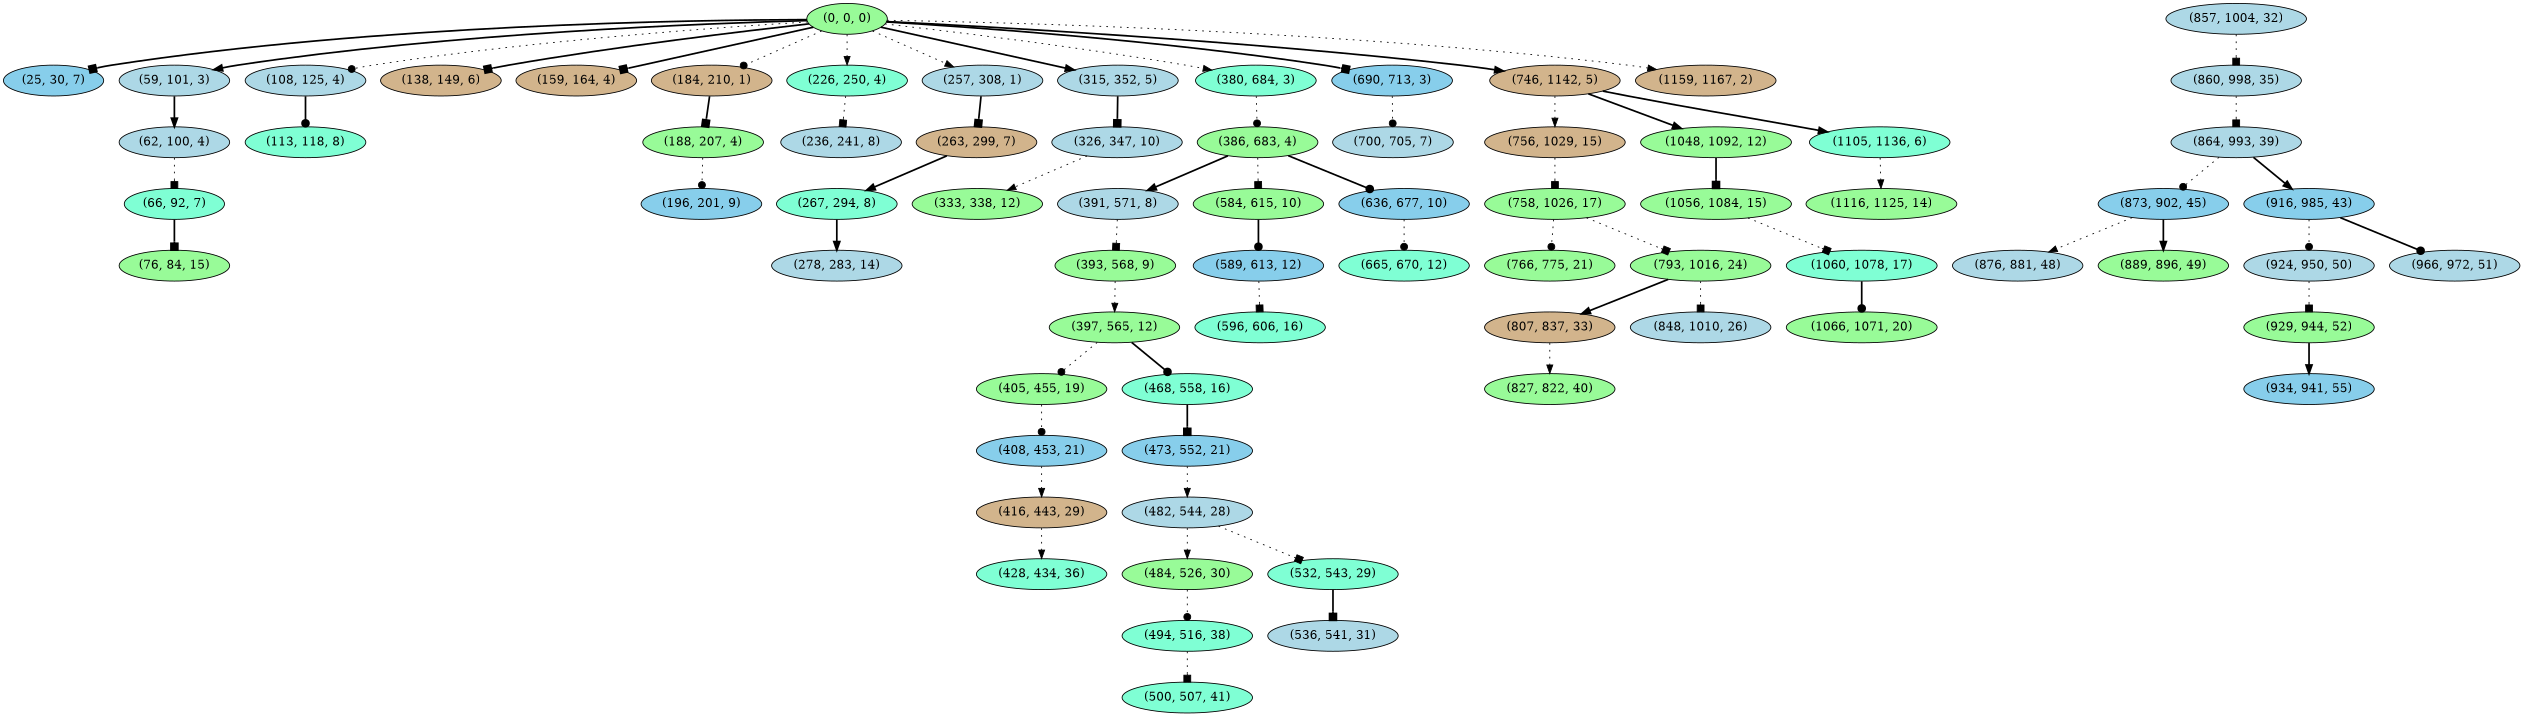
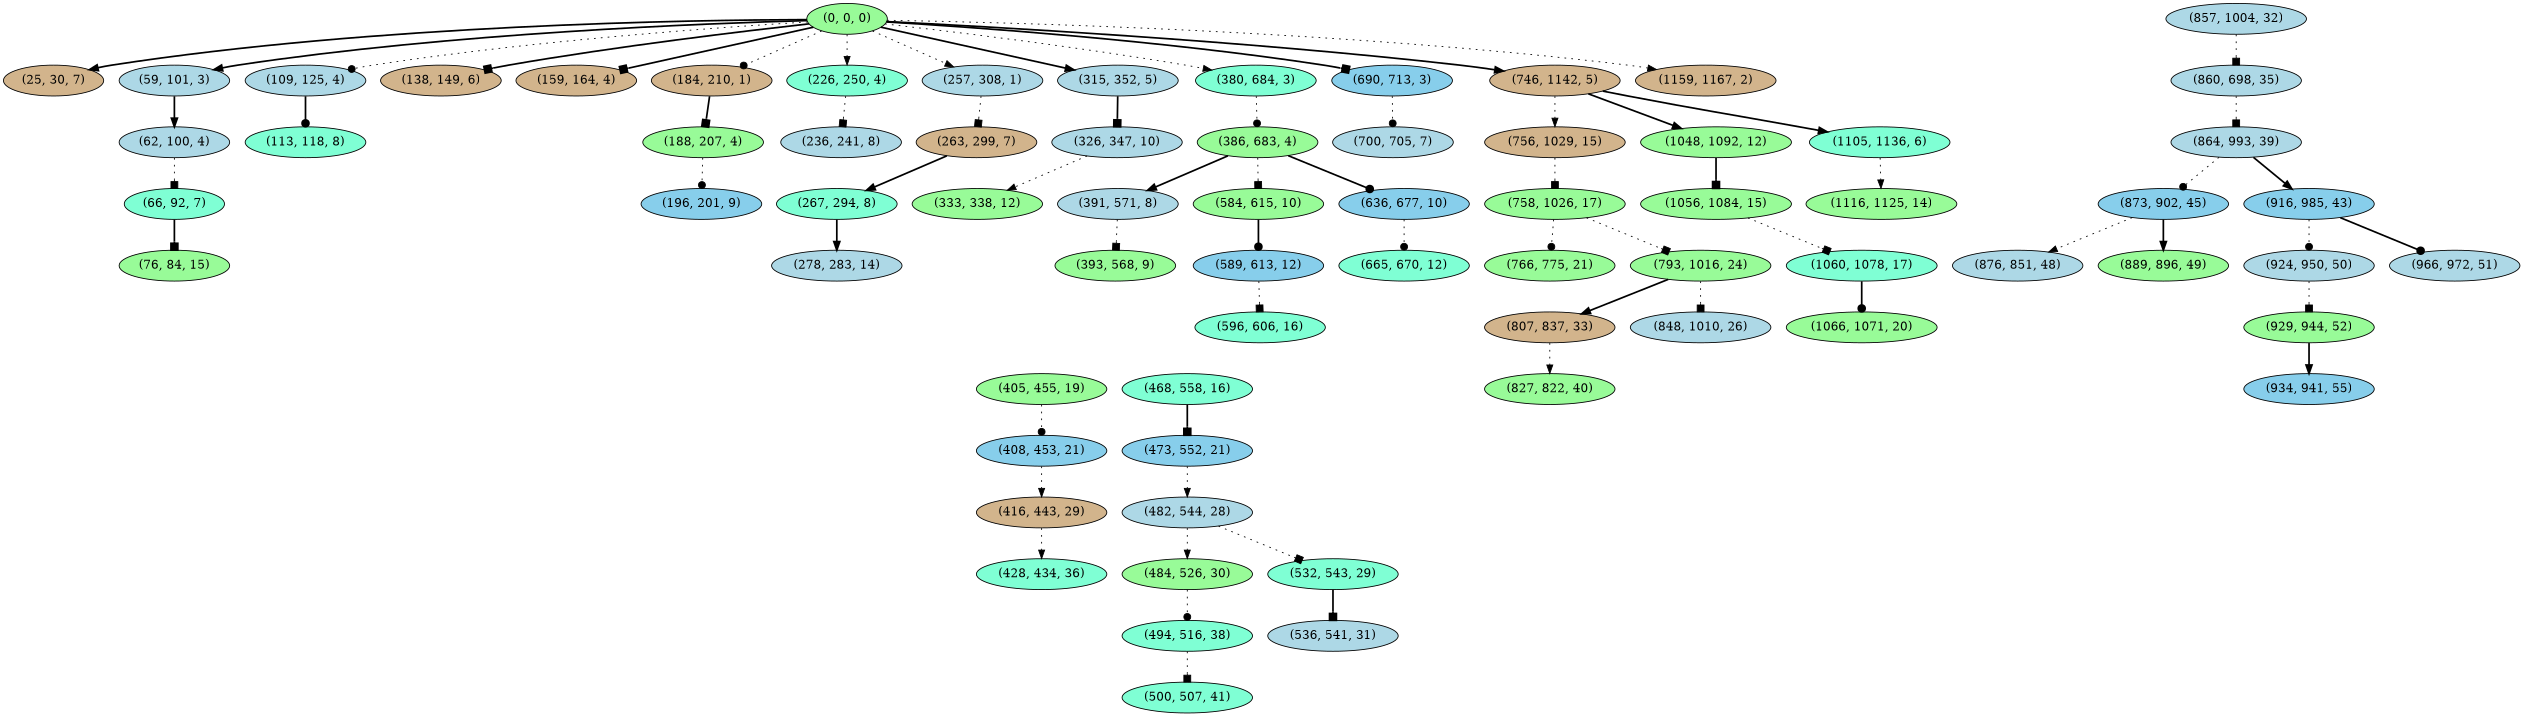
(451, 31) -> (451, 31)
(54, 81) -> (54, 81)
(306, 81) -> (306, 81)
(2236, 81) -> (2236, 81)
(980, 107) -> (980, 107)
(2018, 266) -> (2018, 266)
(1114, 327) -> none
